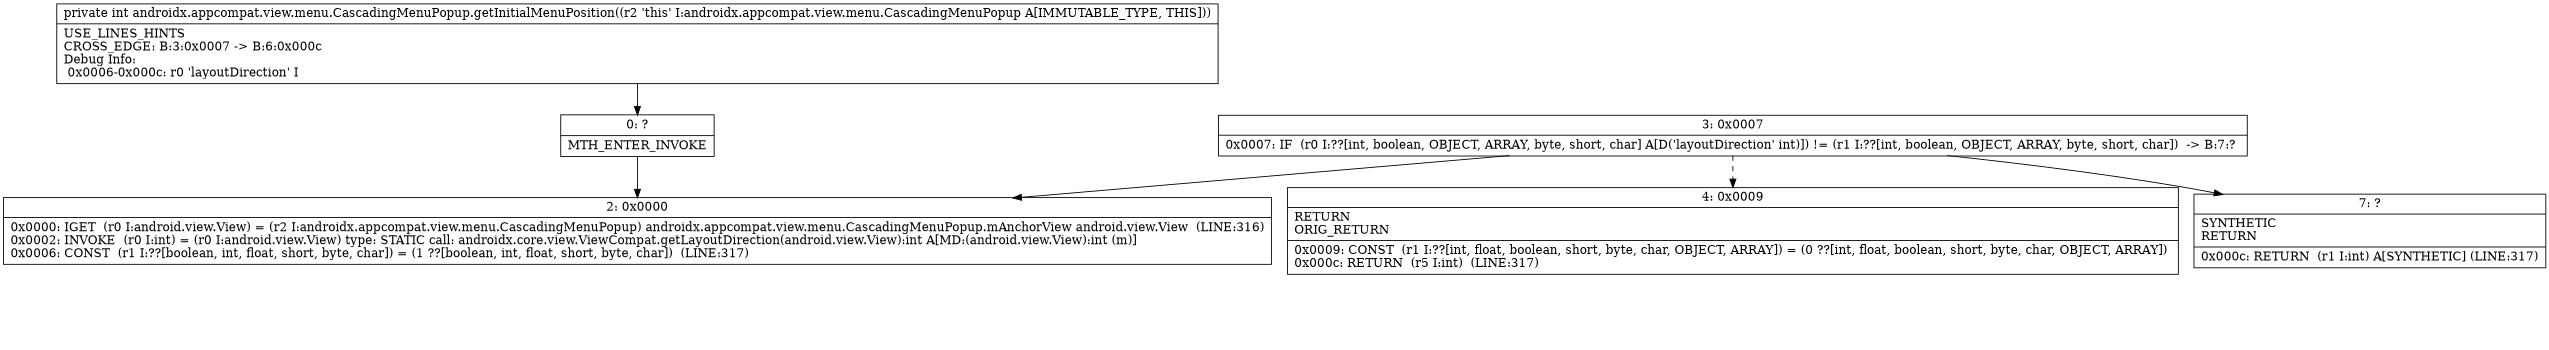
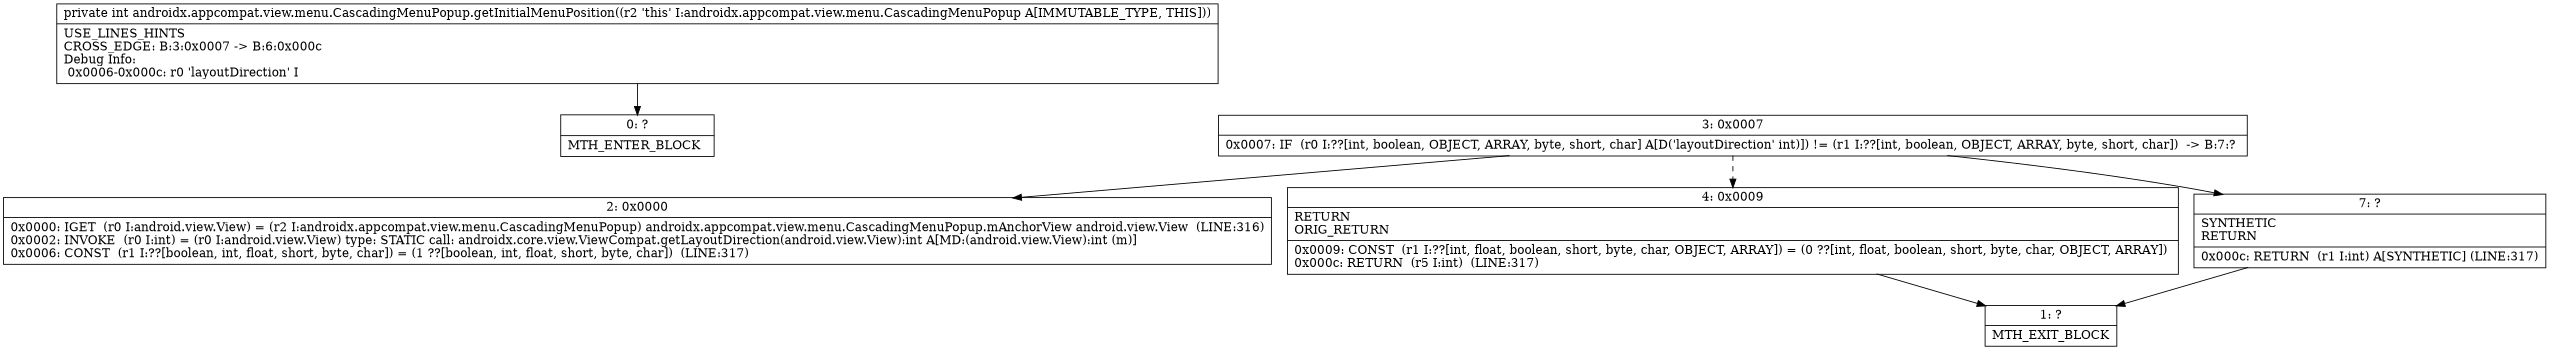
(637, 146) -> (634, 146)
(637, 173) -> none
none -> (2051, 326)
